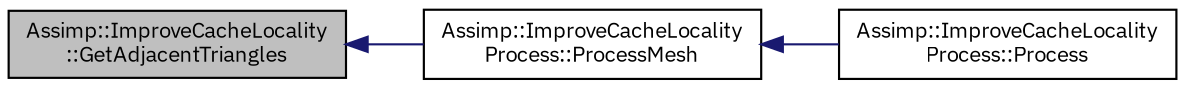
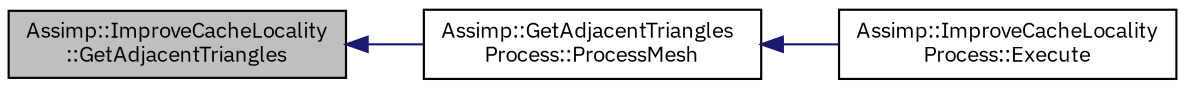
(593, 44) -> (593, 44)
(1008, 44) -> (1008, 44)
